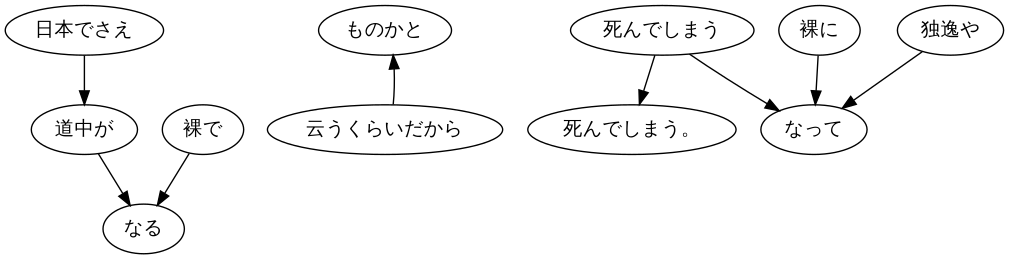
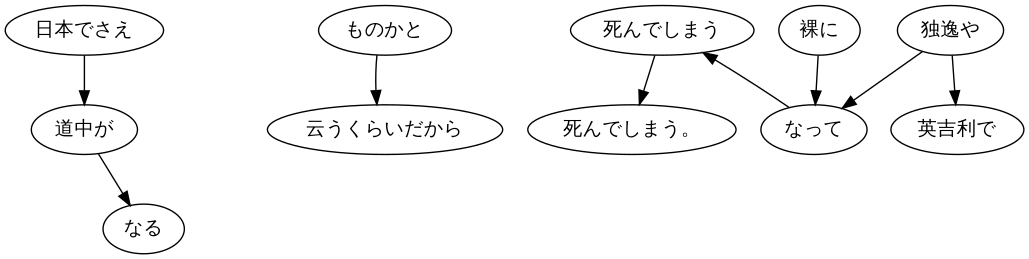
(728, 79) -> (752, 83)
(394, 87) -> (376, 73)
(203, 130) -> none
none -> (957, 130)
